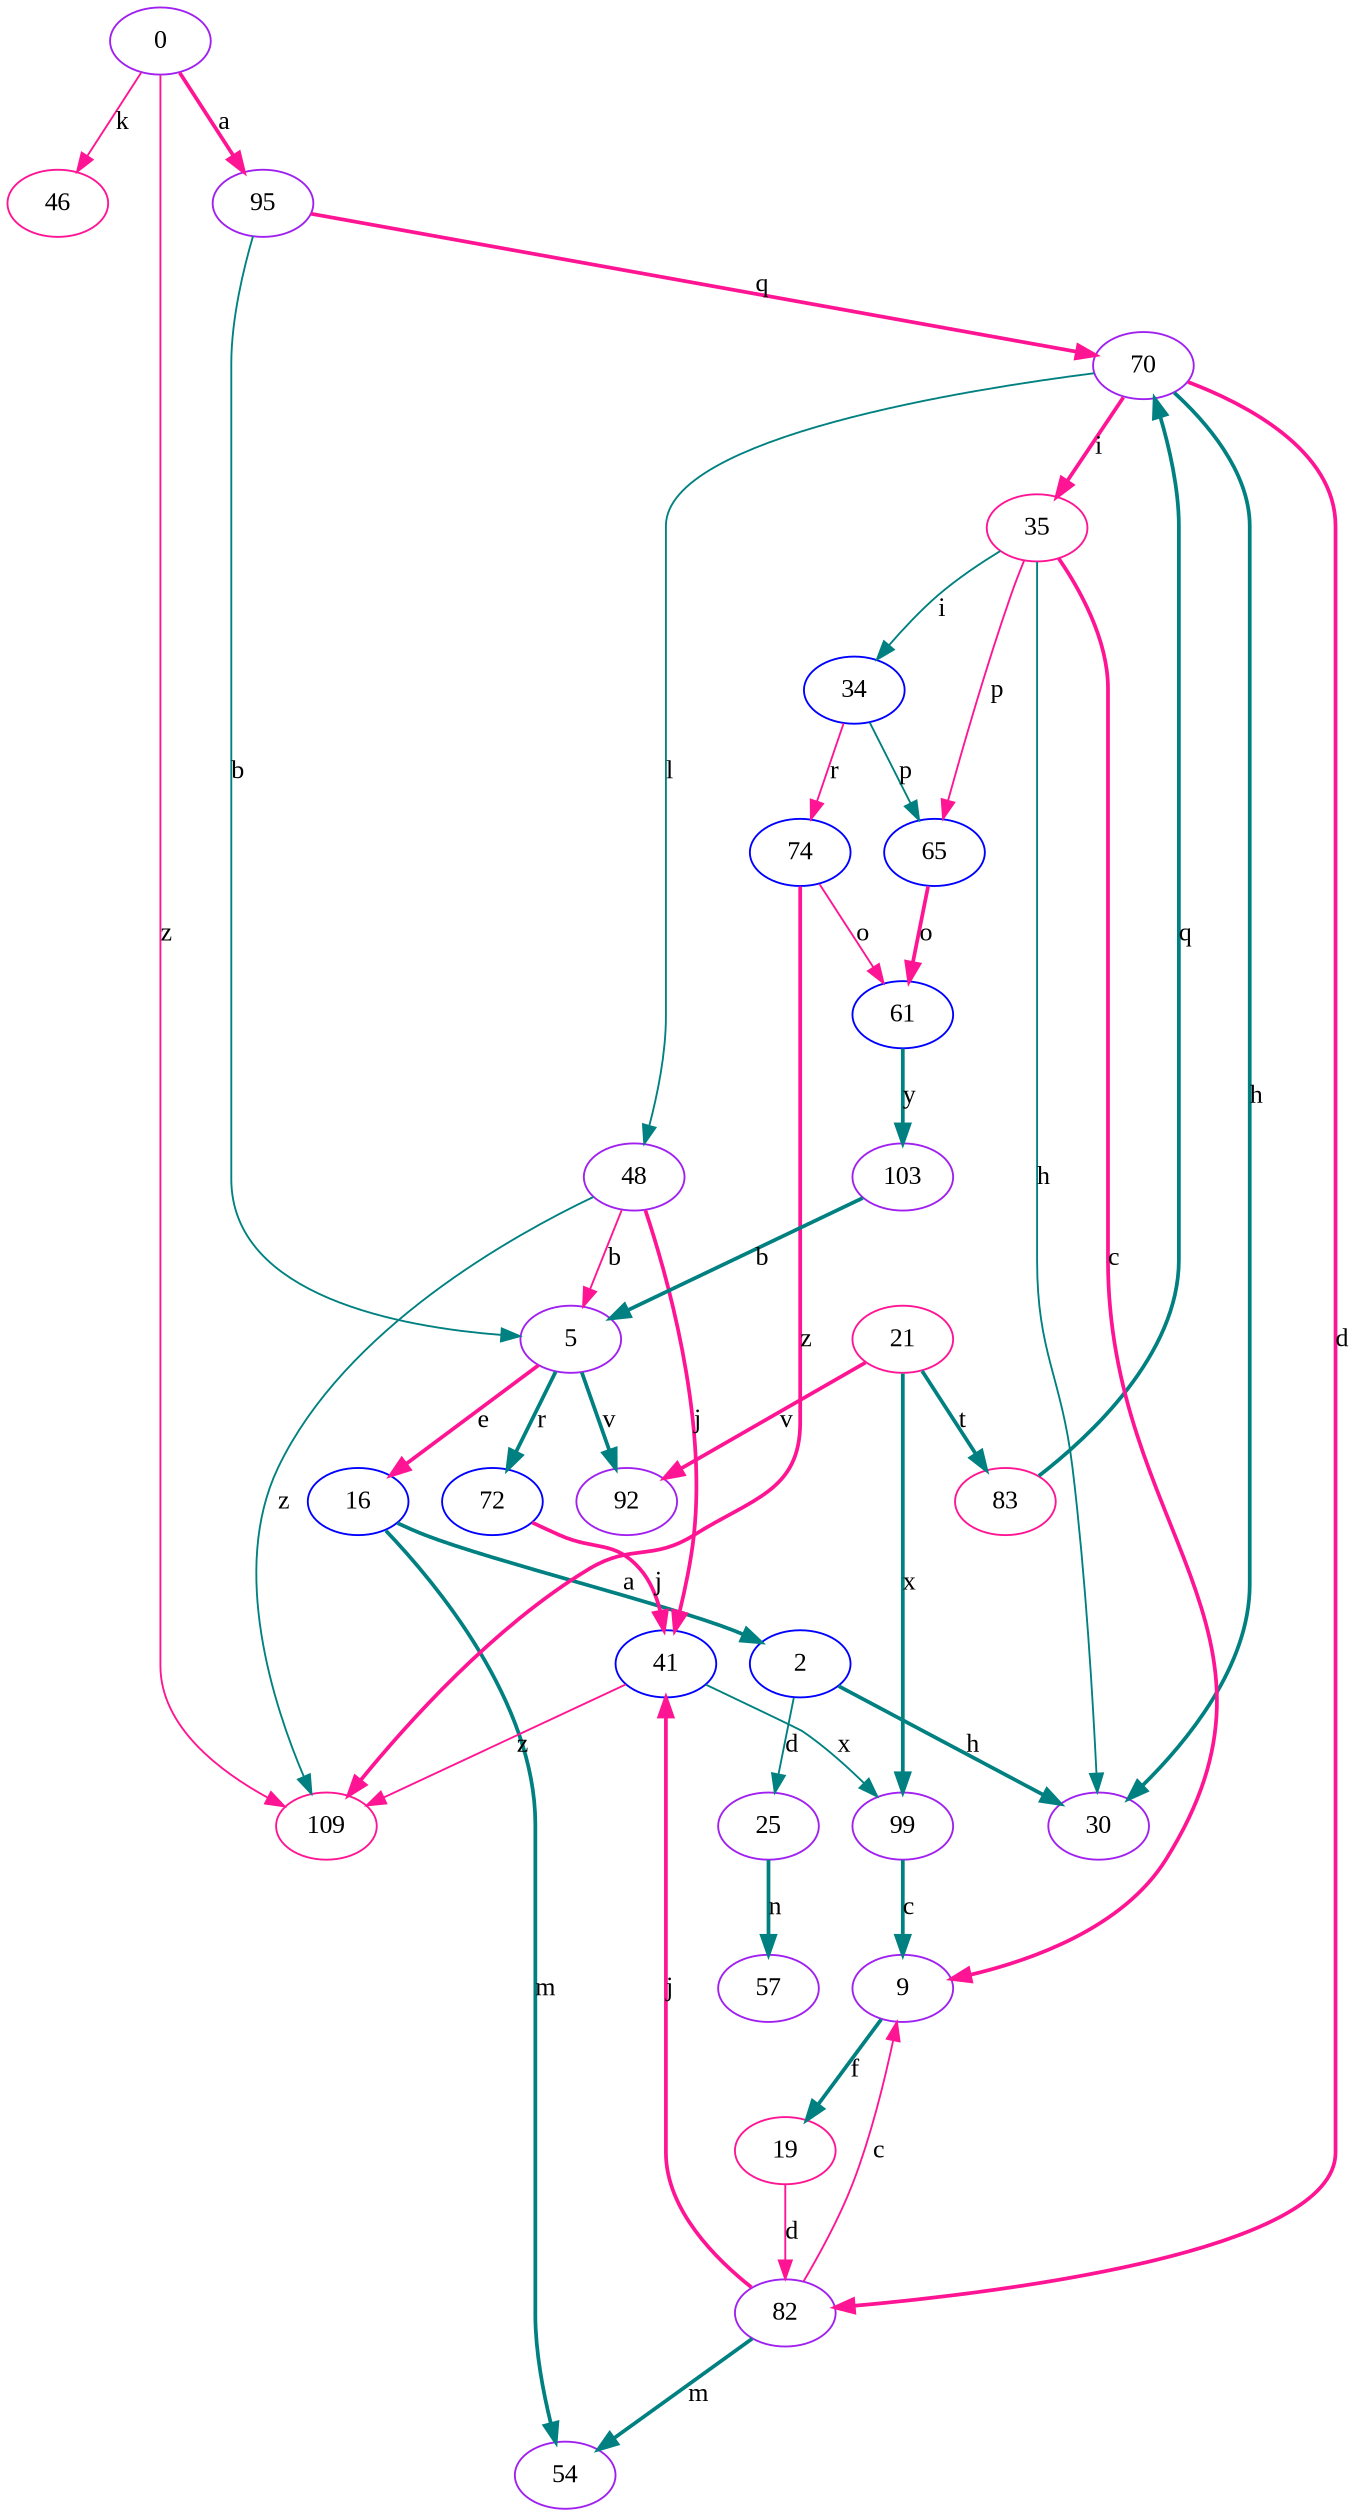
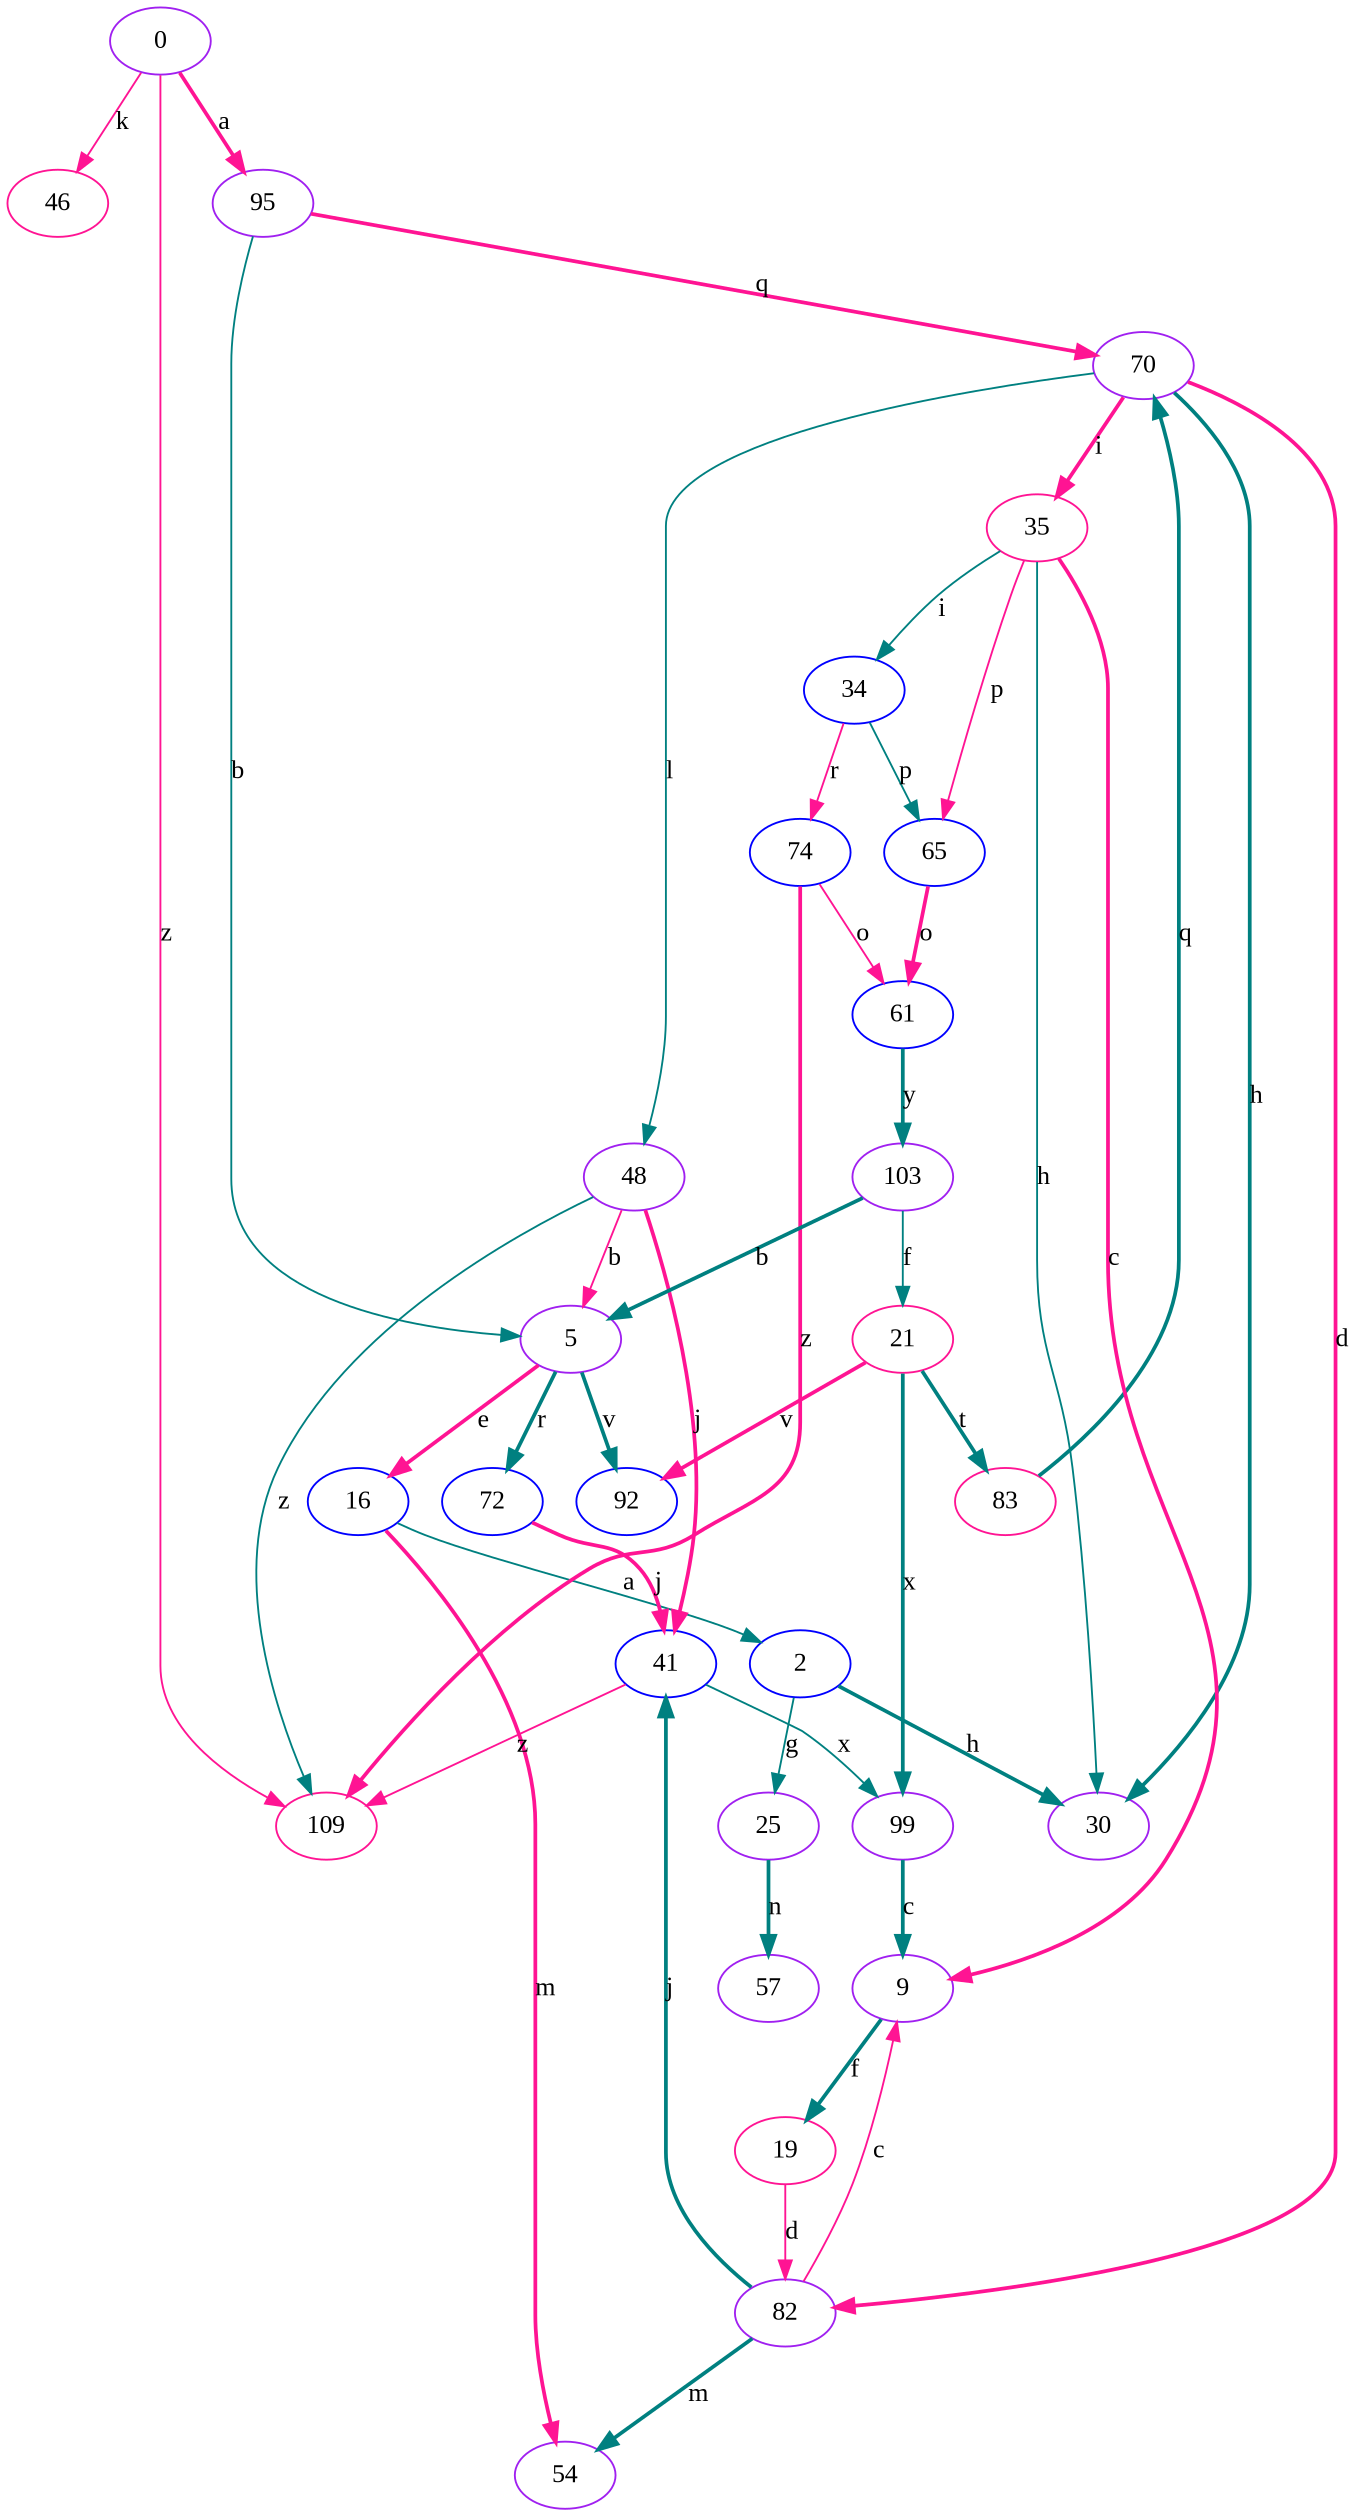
none -> (903, 1249)
(627, 1502) -> (627, 1502)
(553, 1575) -> (553, 1575)
(792, 1745) -> (792, 1745)
(535, 1956) -> (535, 1956)
(666, 2017) -> (666, 2017)
